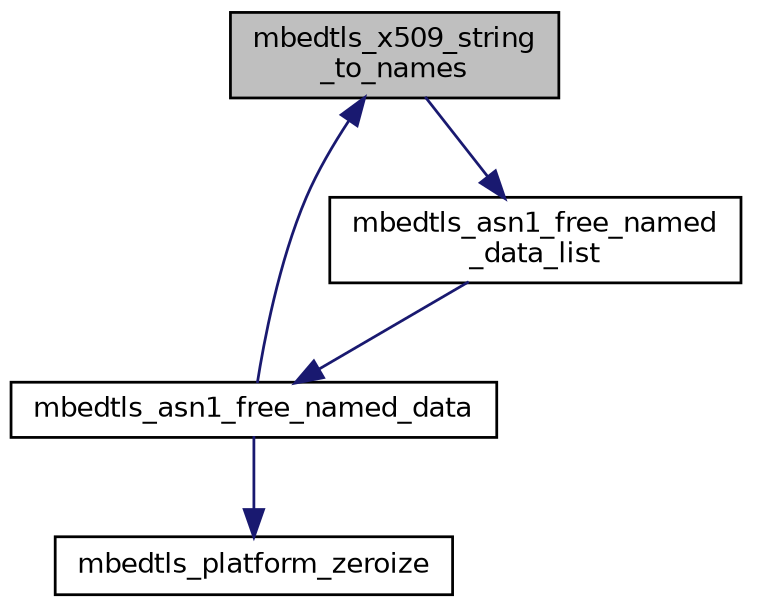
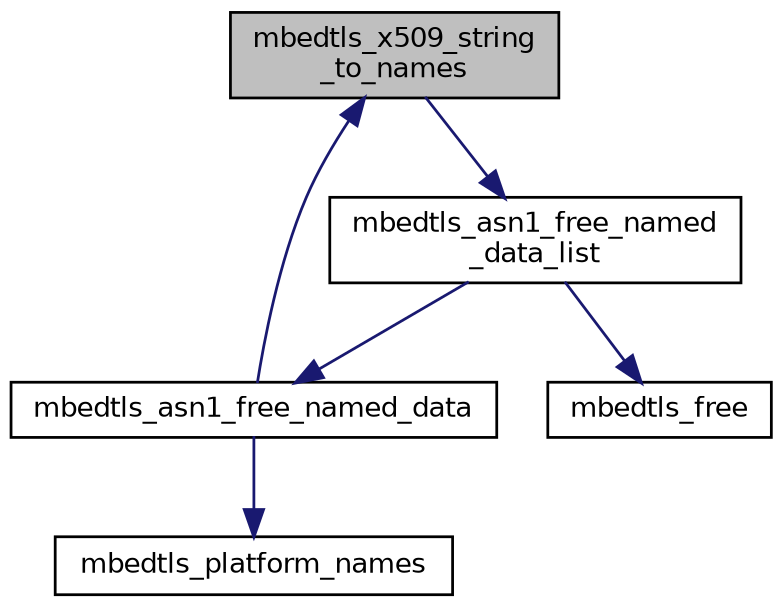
none -> (660, 410)
(254, 566) -> (254, 566)
